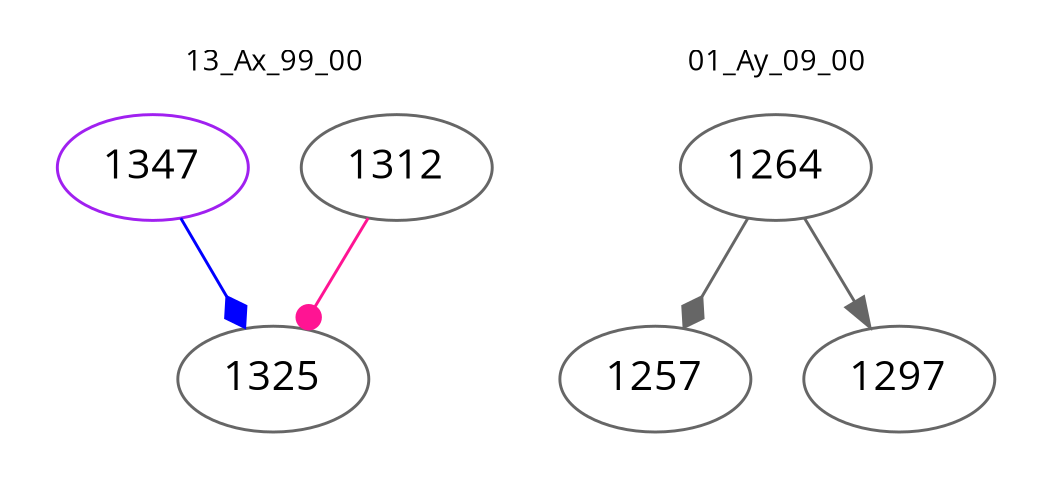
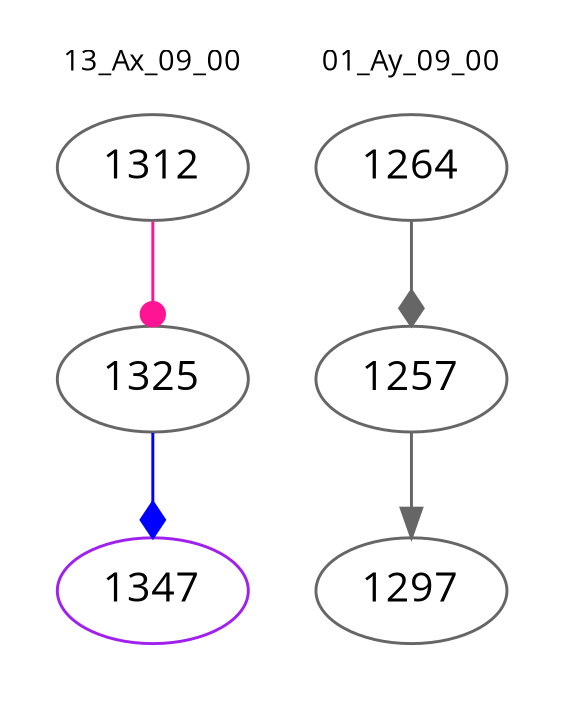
(275, 63) -> (153, 63)
(204, 257) -> (153, 468)
(830, 260) -> (411, 471)
